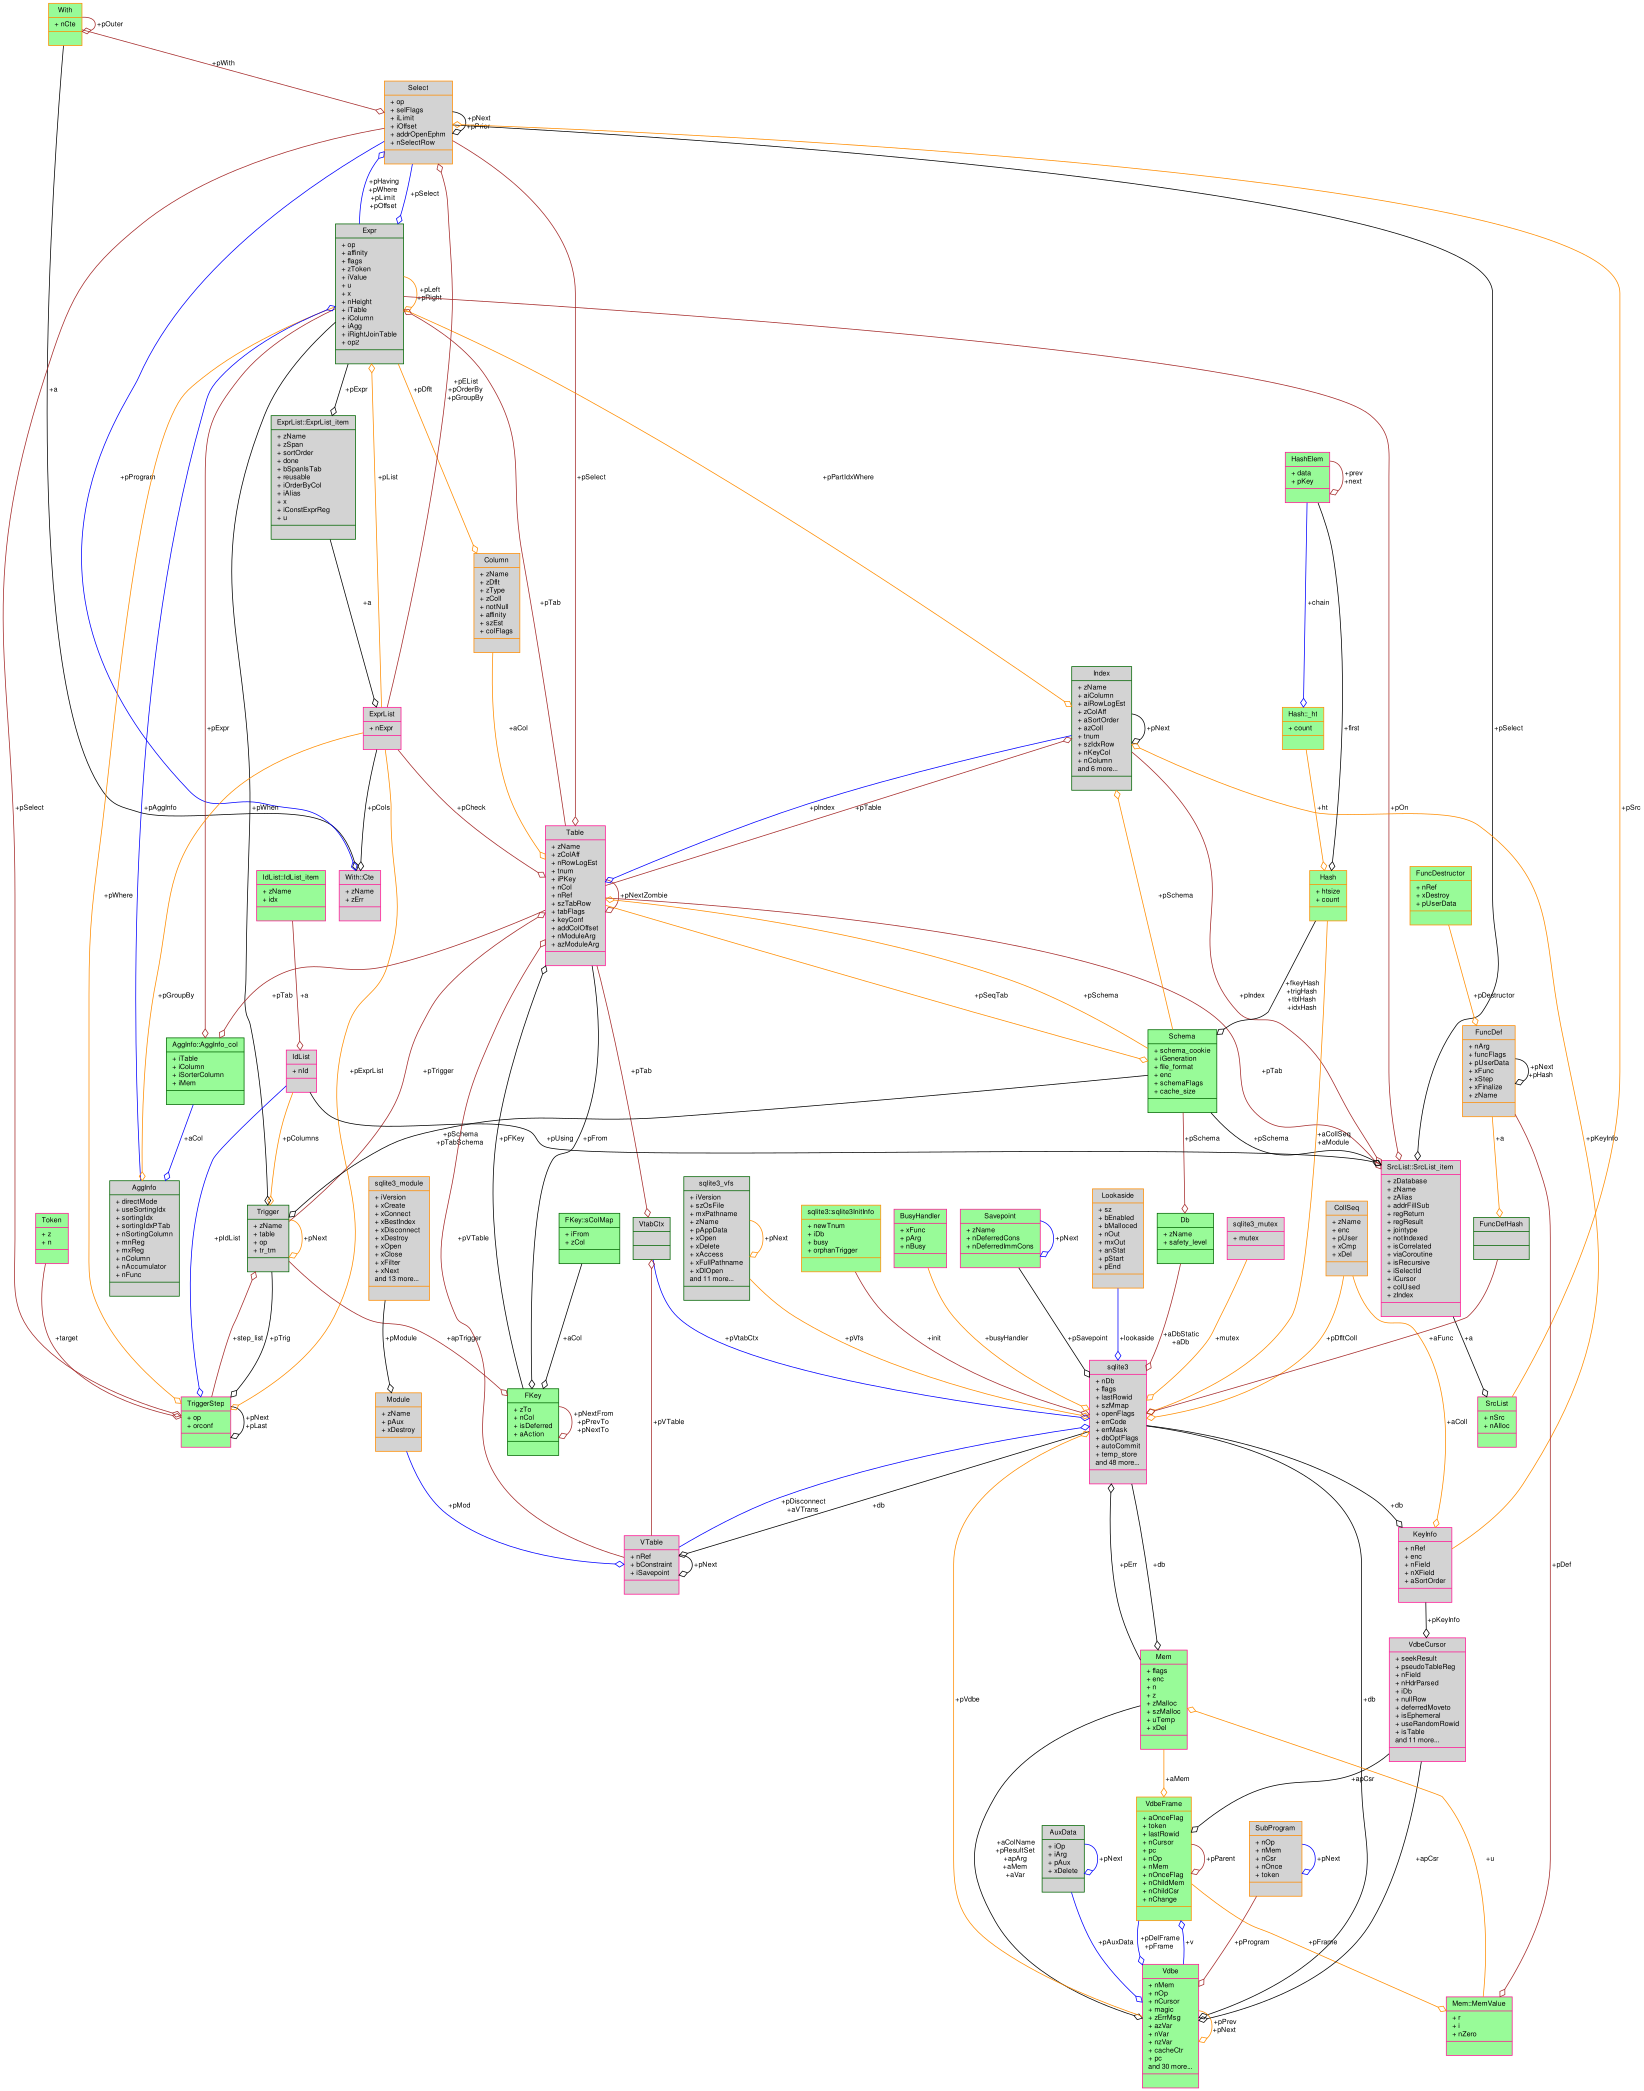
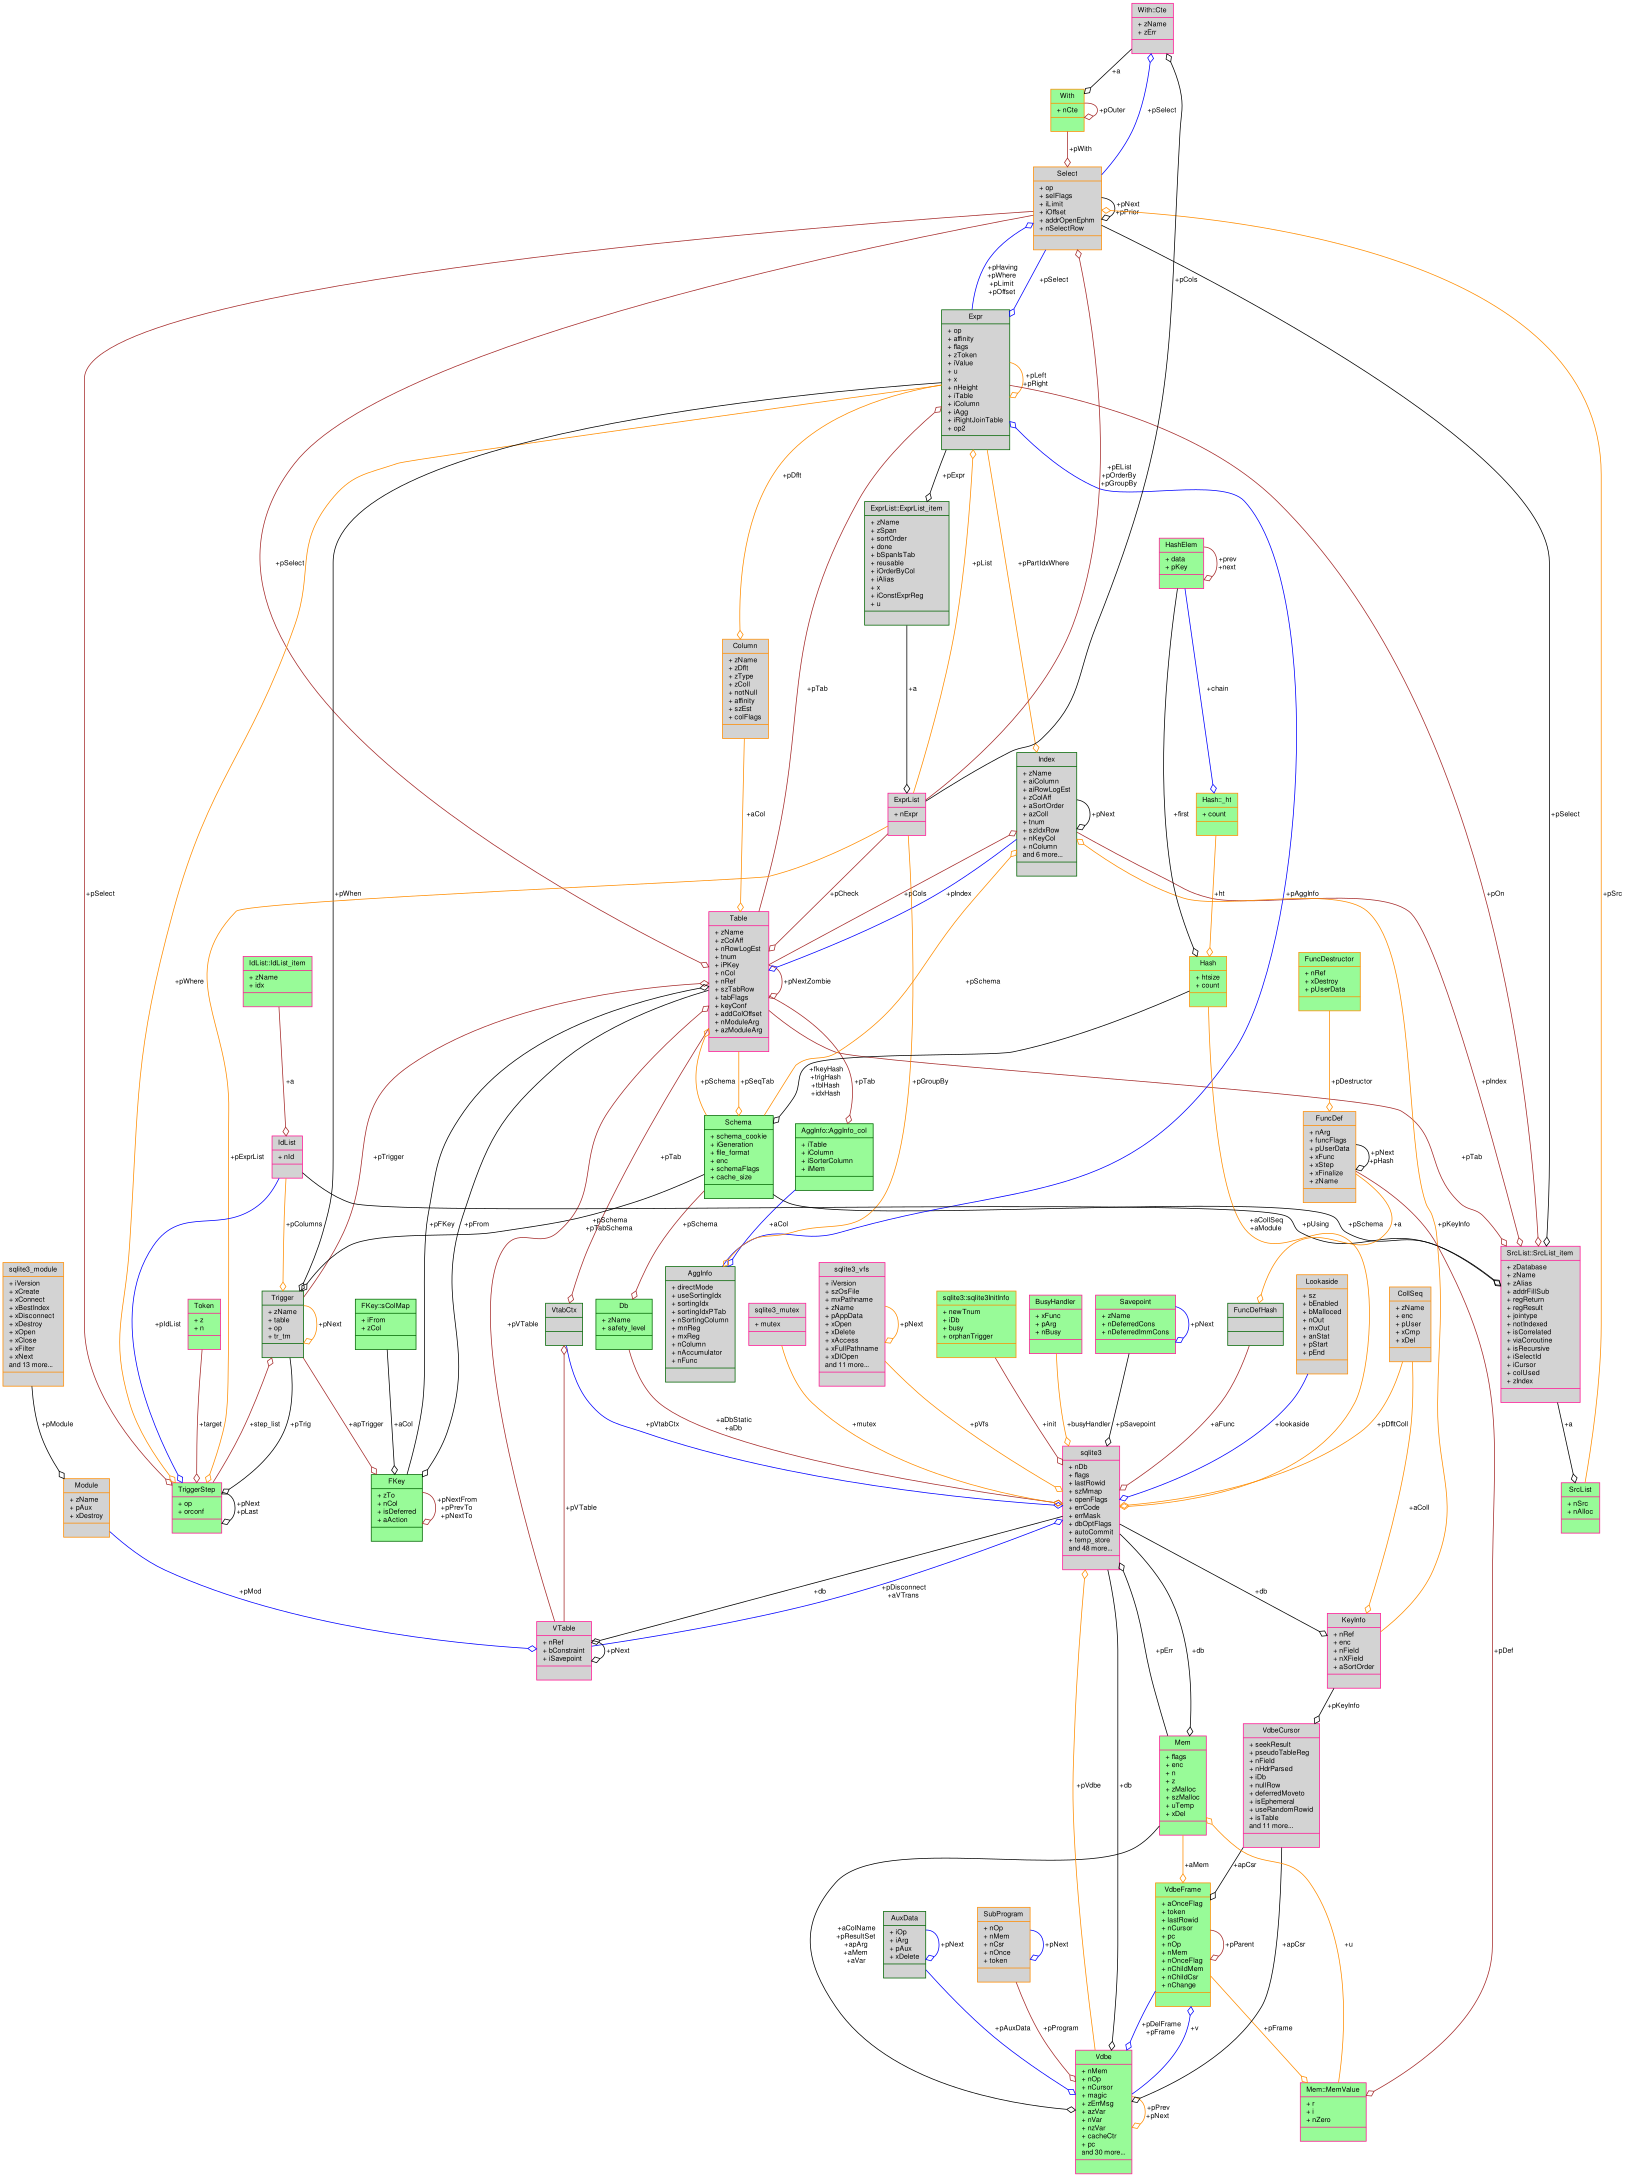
(137, 477) -> (1161, 110)
(53, 563) -> (1111, 68)
(205, 639) -> none
(868, 808) -> (915, 894)
(717, 1238) -> (852, 1324)
